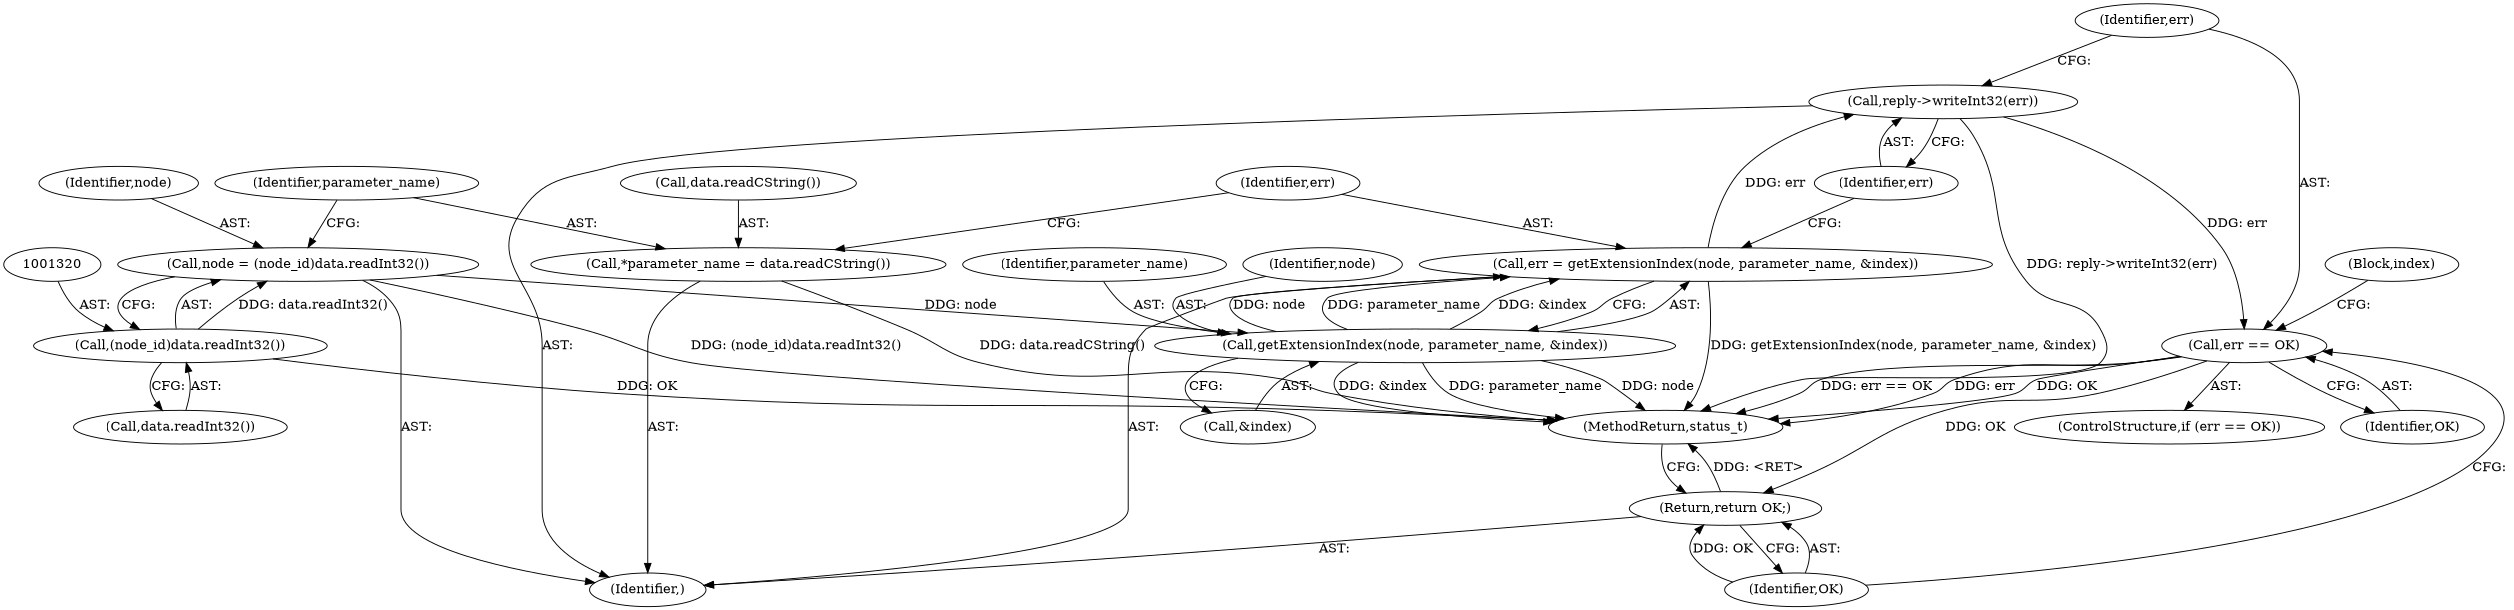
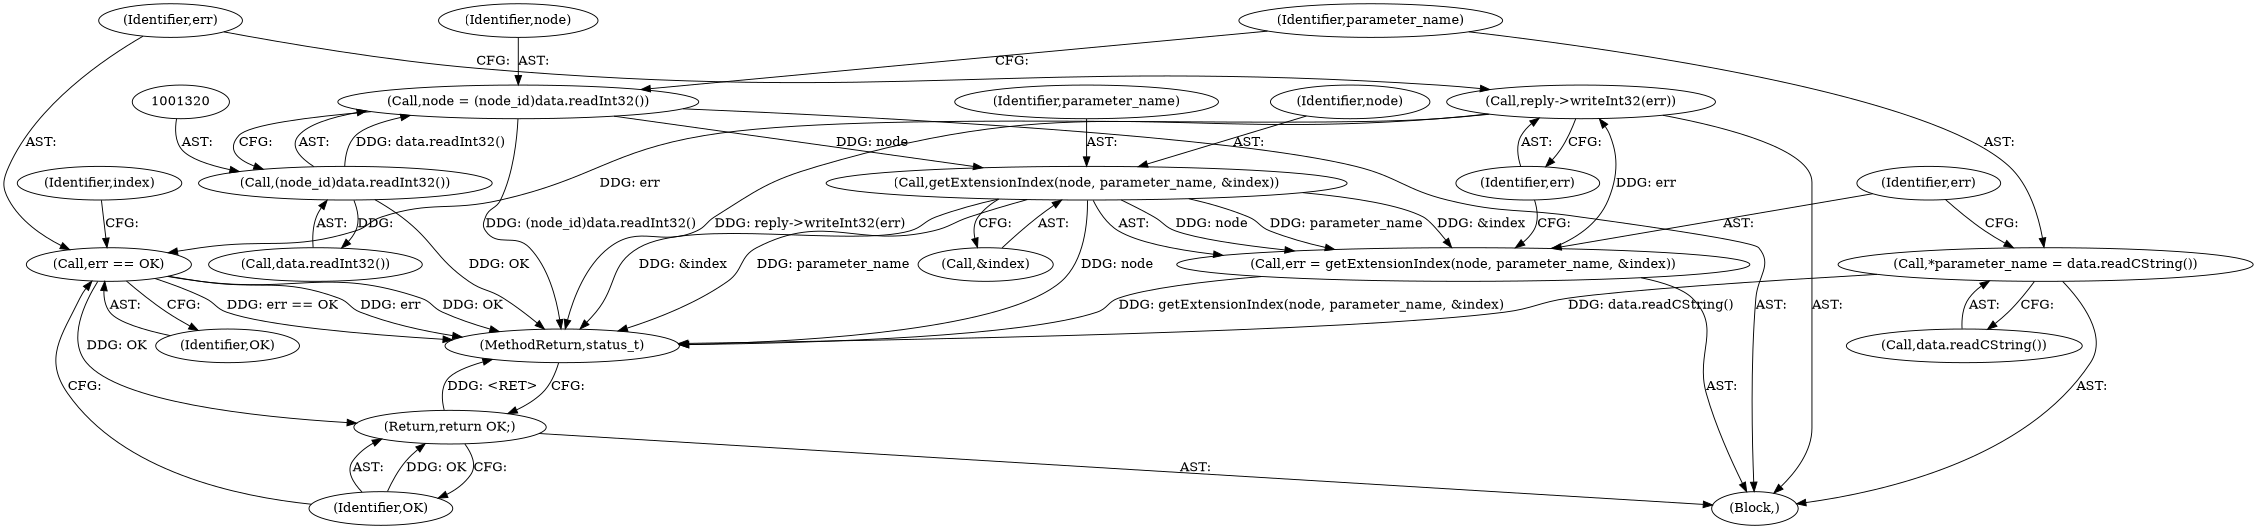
(2392, 265) -> (100, 183)
none -> (2016, 304)
(1598, 309) -> none
(171, 387) -> (378, 224)
(2169, 427) -> none
(648, 590) -> (1755, 508)
